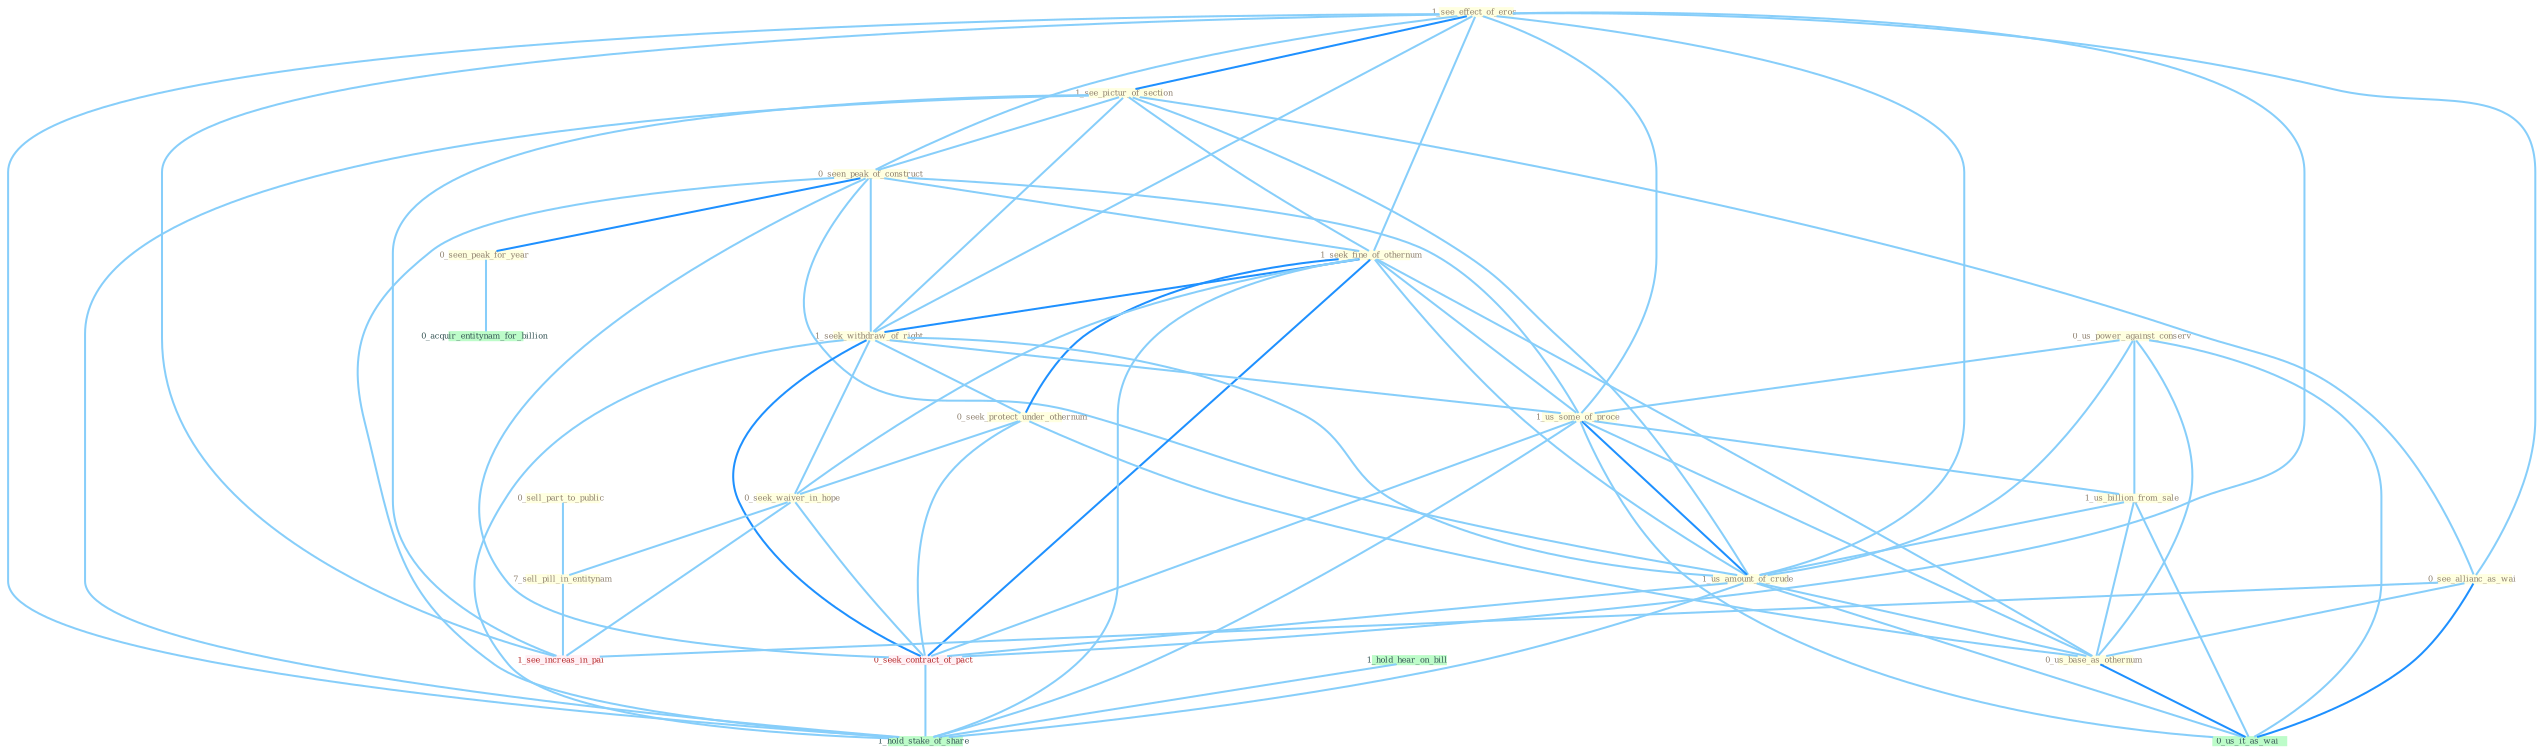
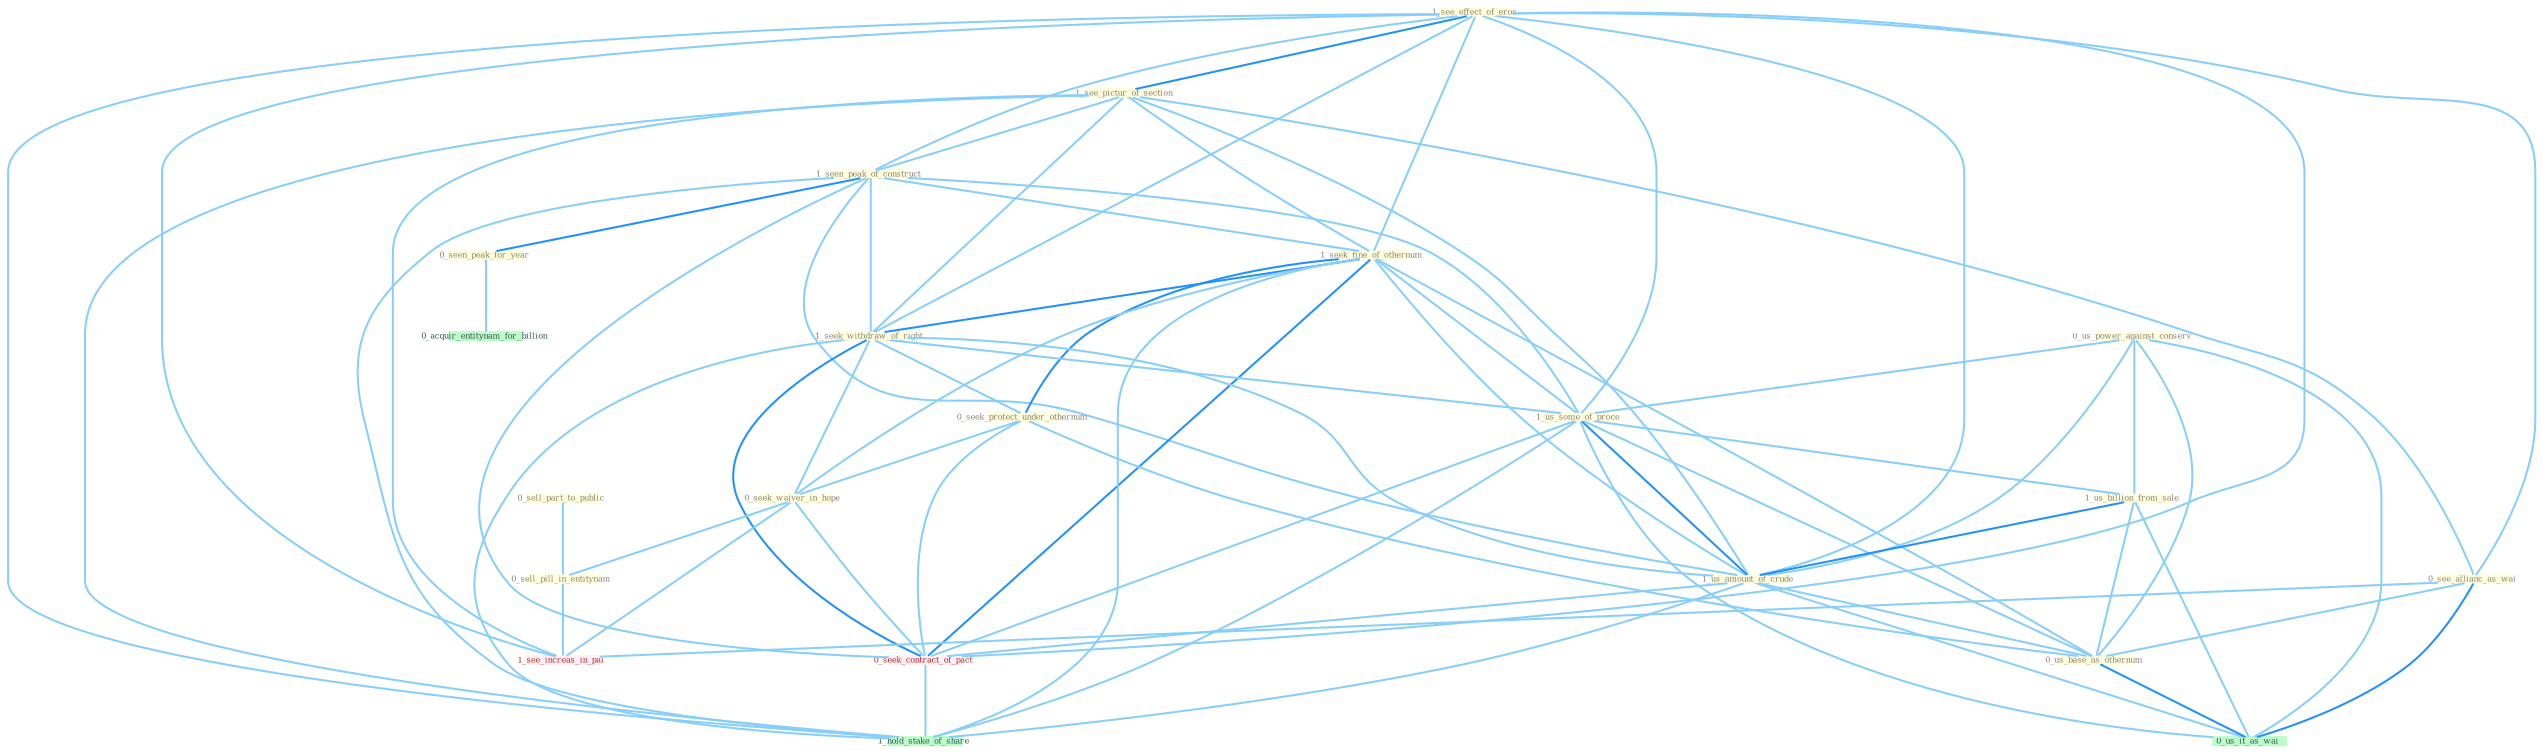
(871, 174) -> (871, 174)
(1960, 535) -> (1960, 535)
(563, 579) -> (563, 579)
(1409, 660) -> none
